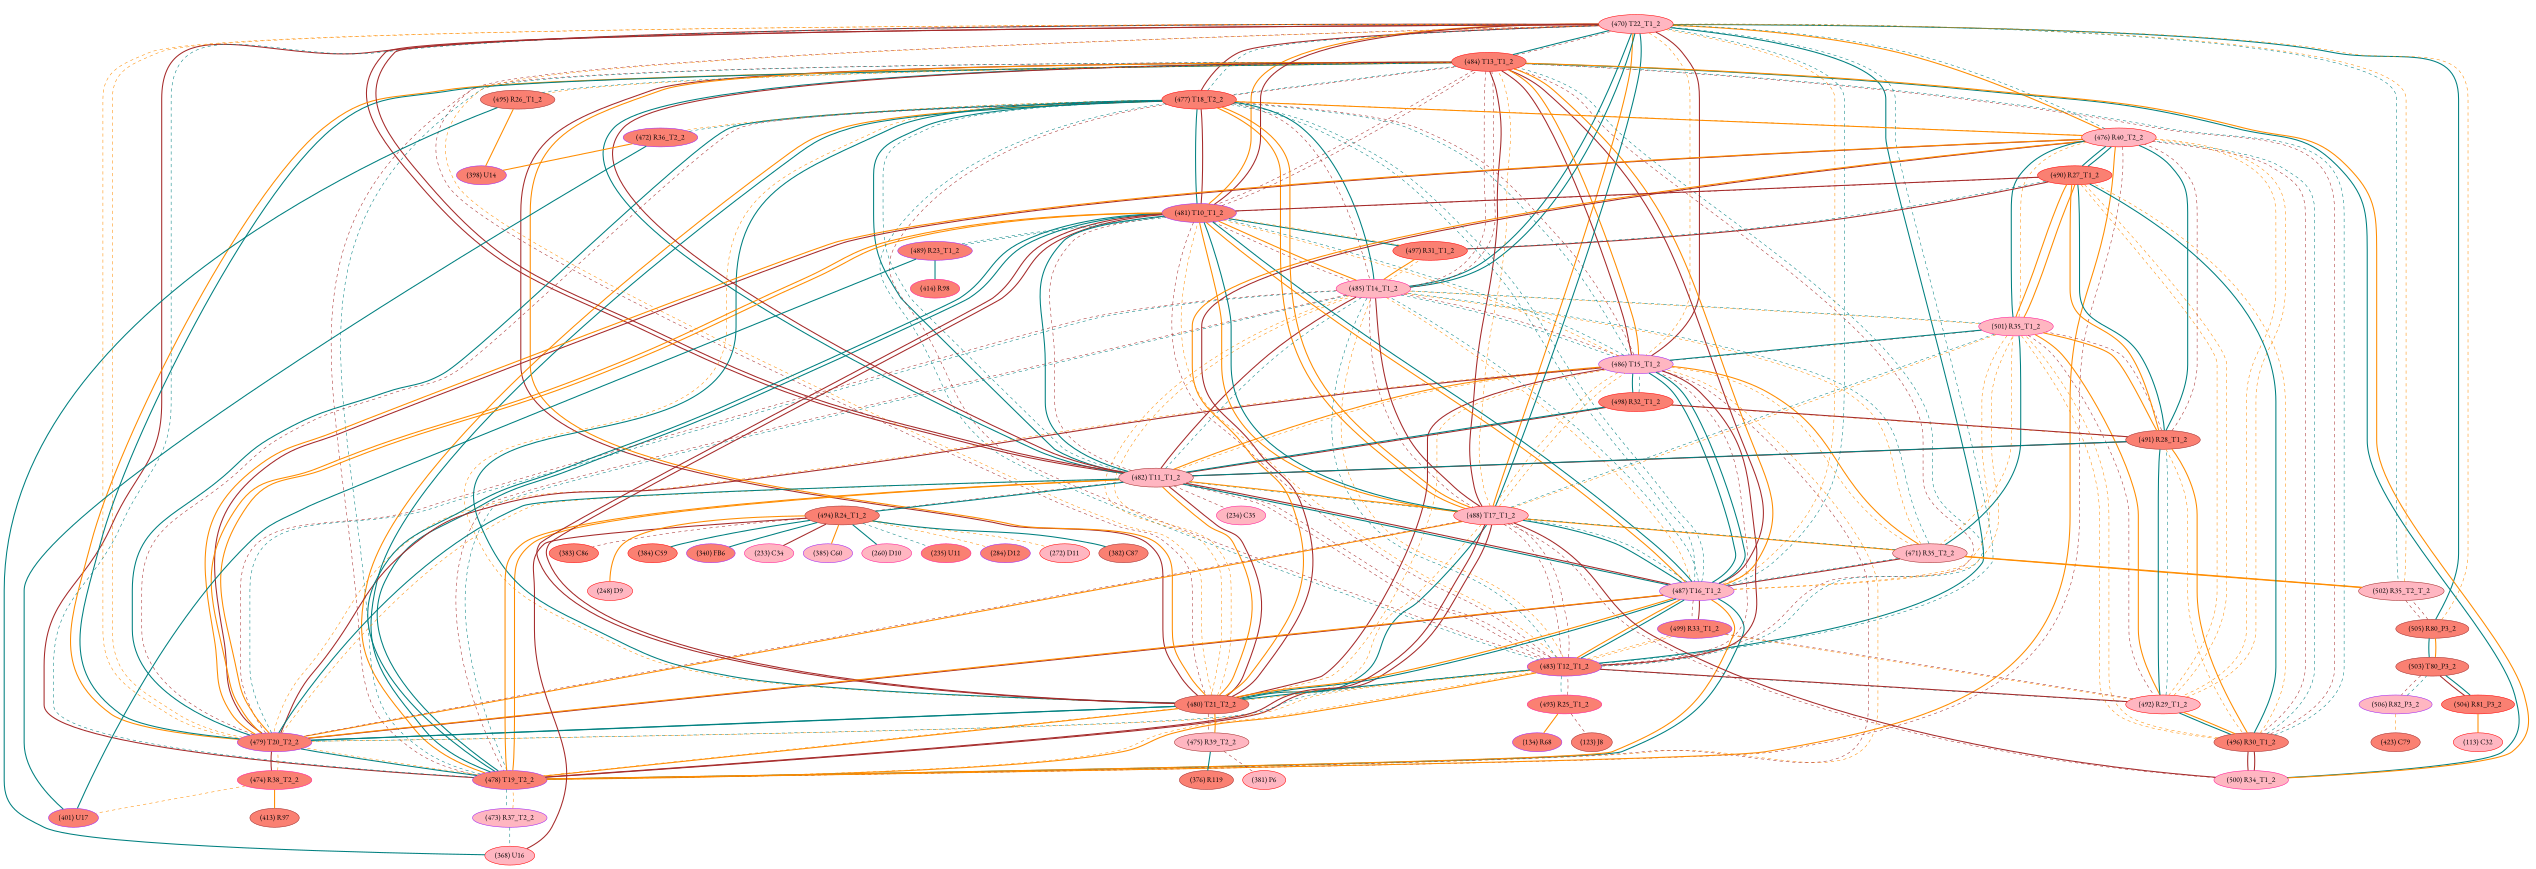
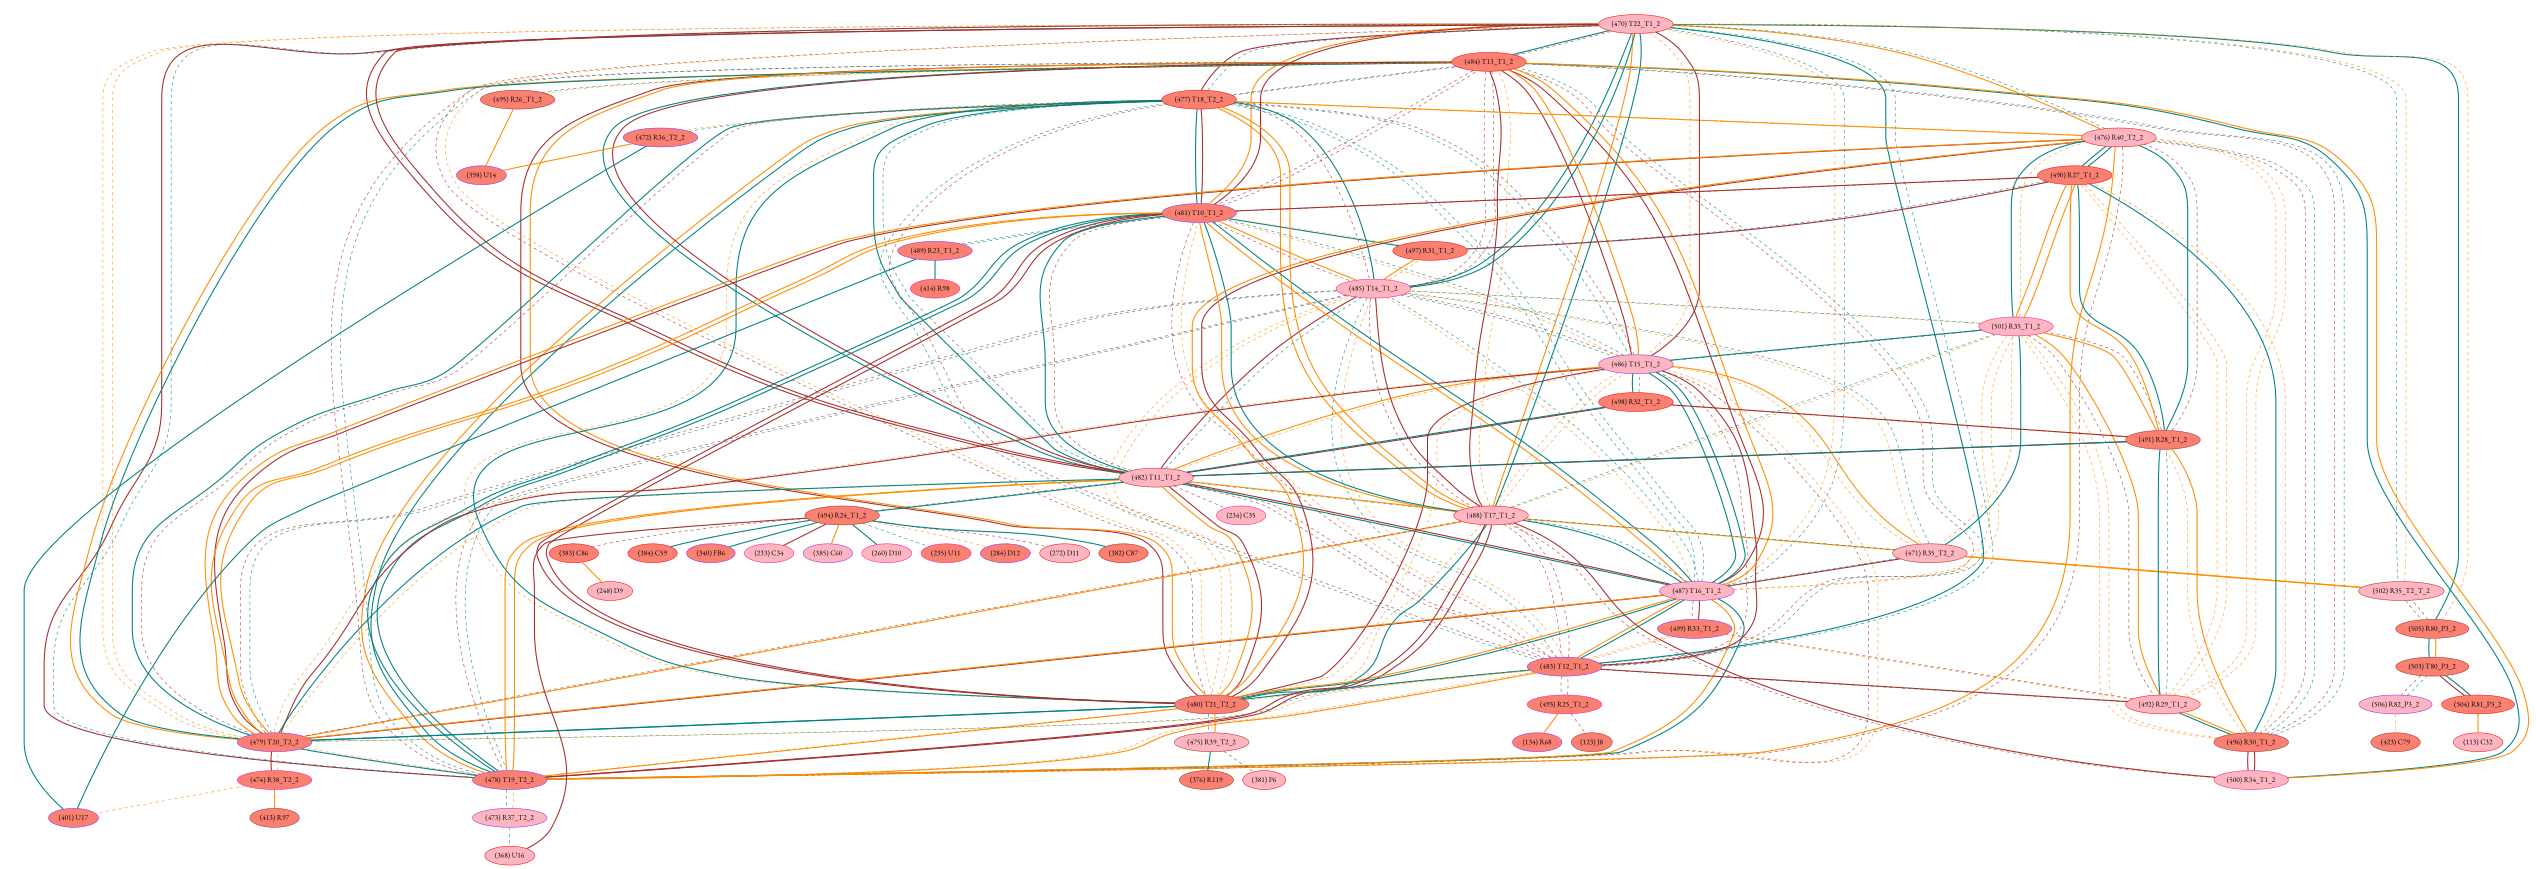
(697, 522) -> (592, 572)
(986, 535) -> (986, 535)
(7, 576) -> none
